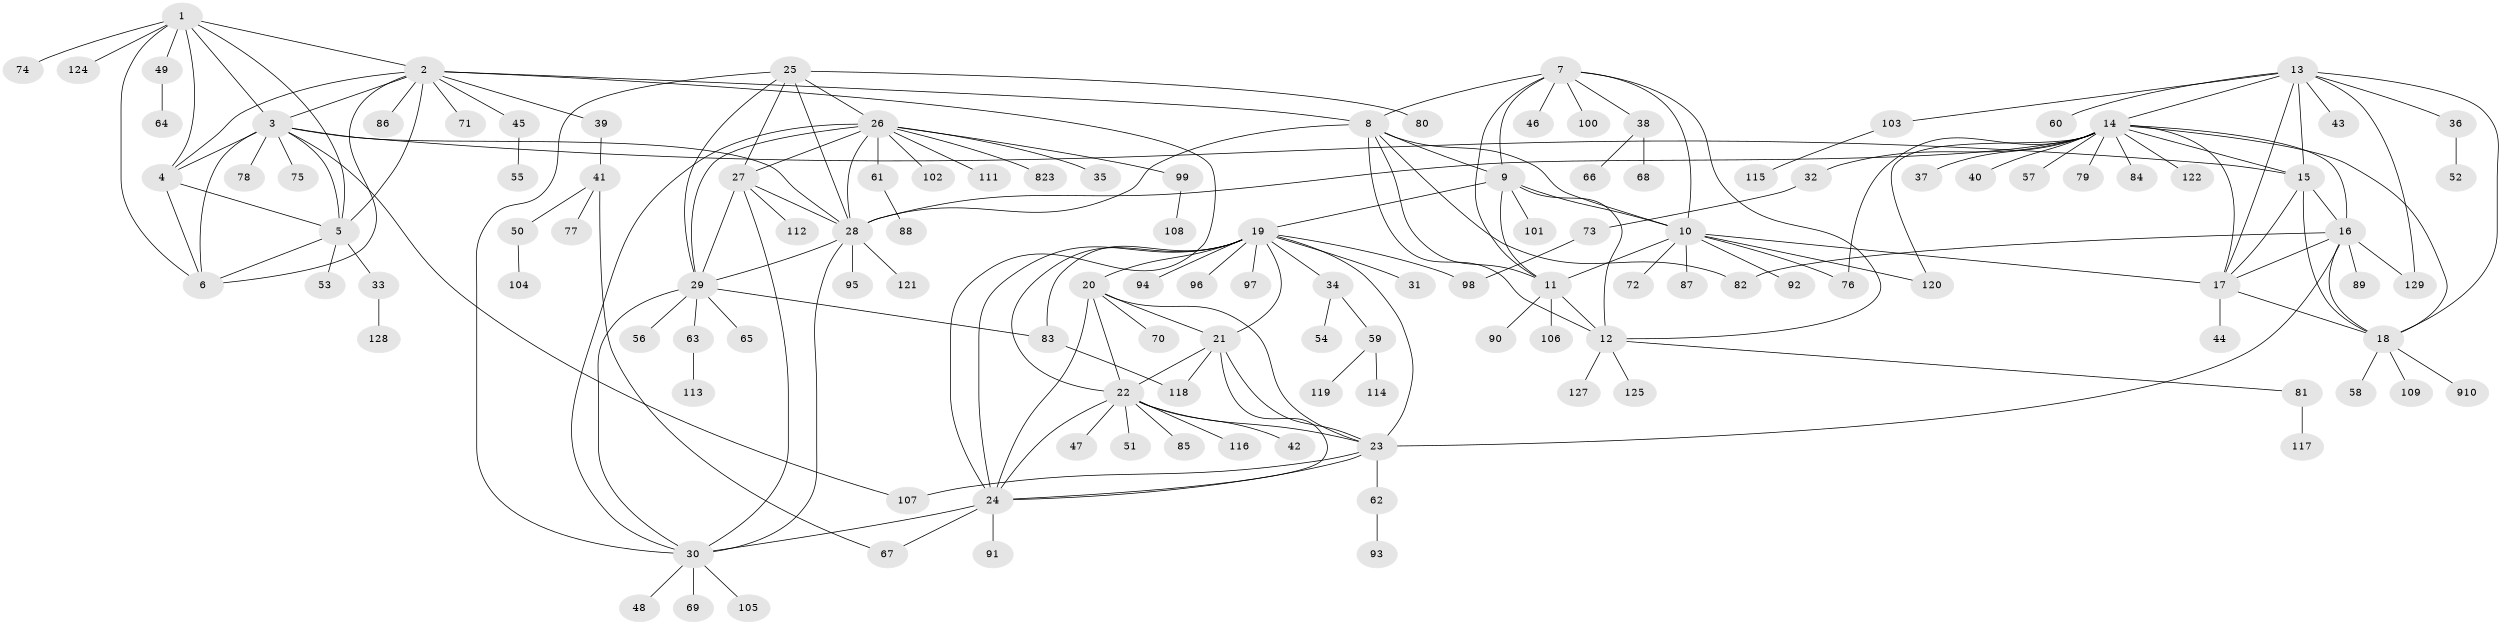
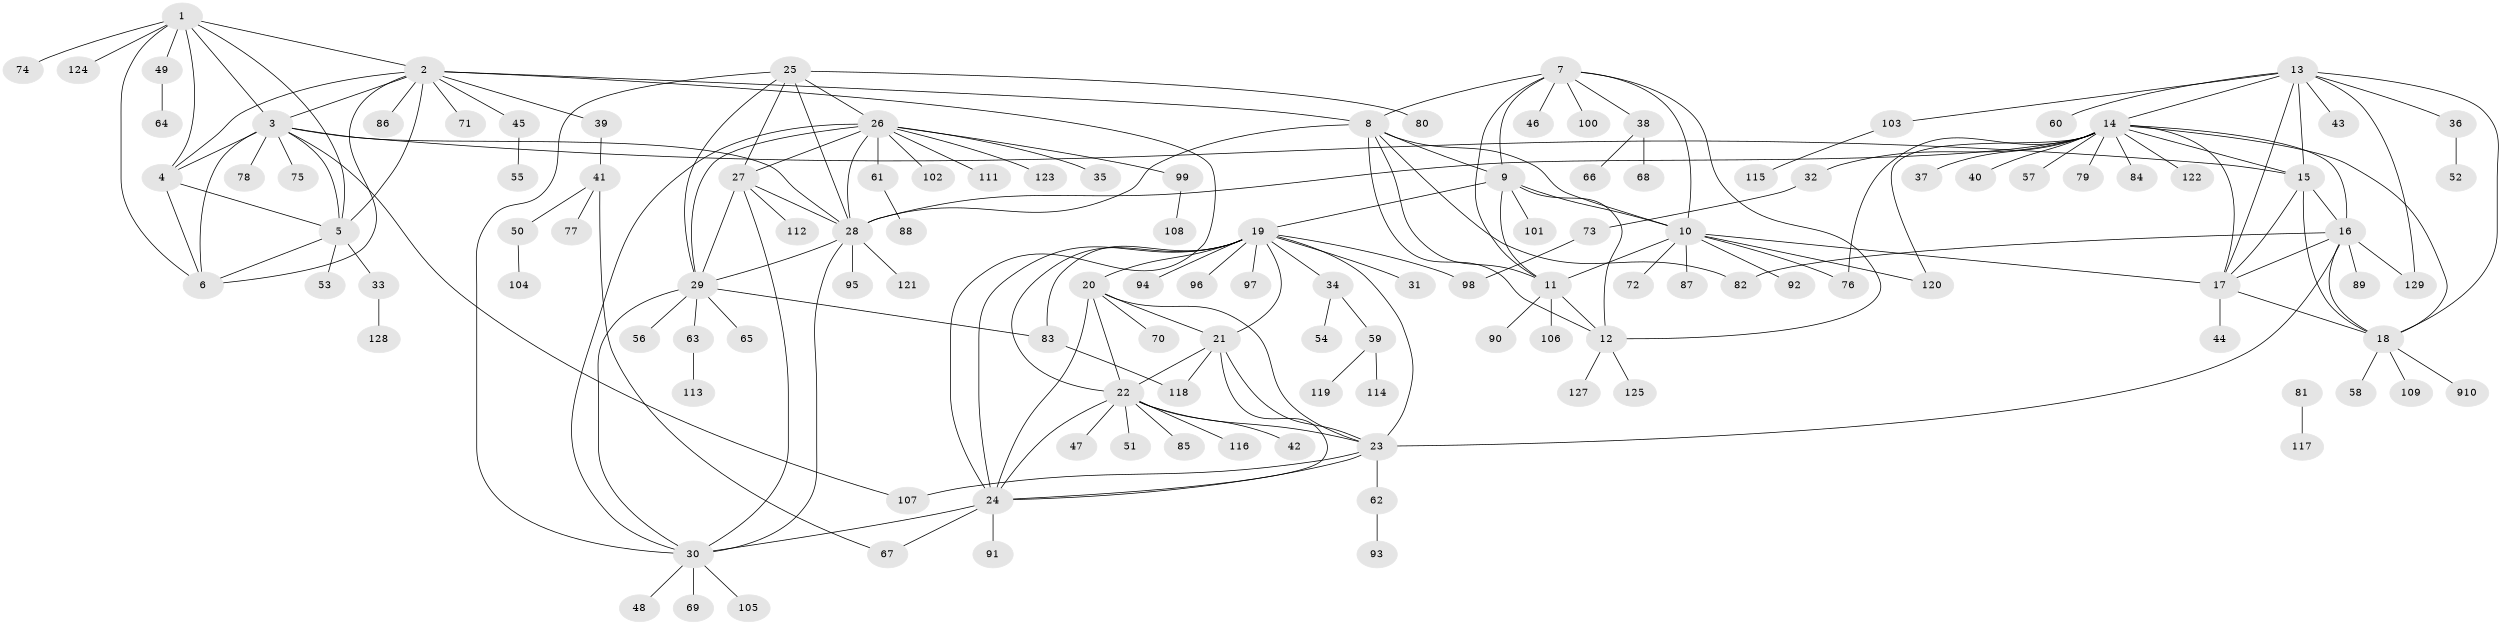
(1045, 178) -> (1045, 178)
(1954, 366) -> none
